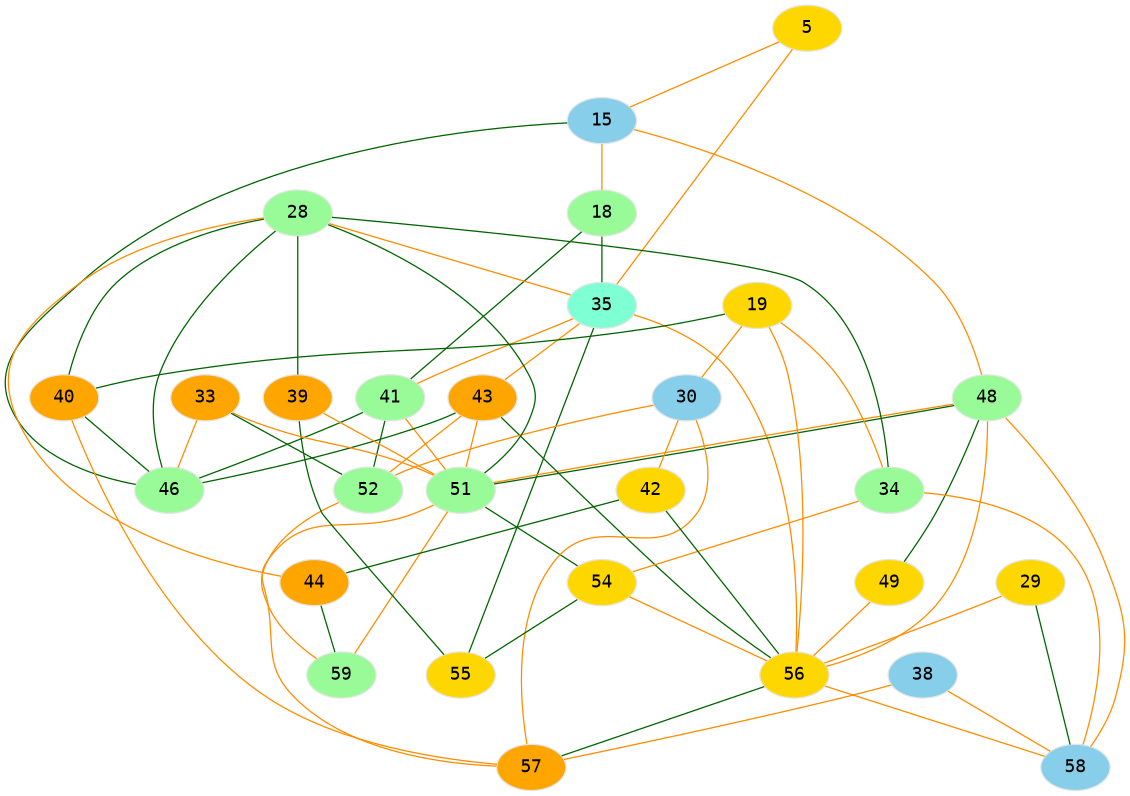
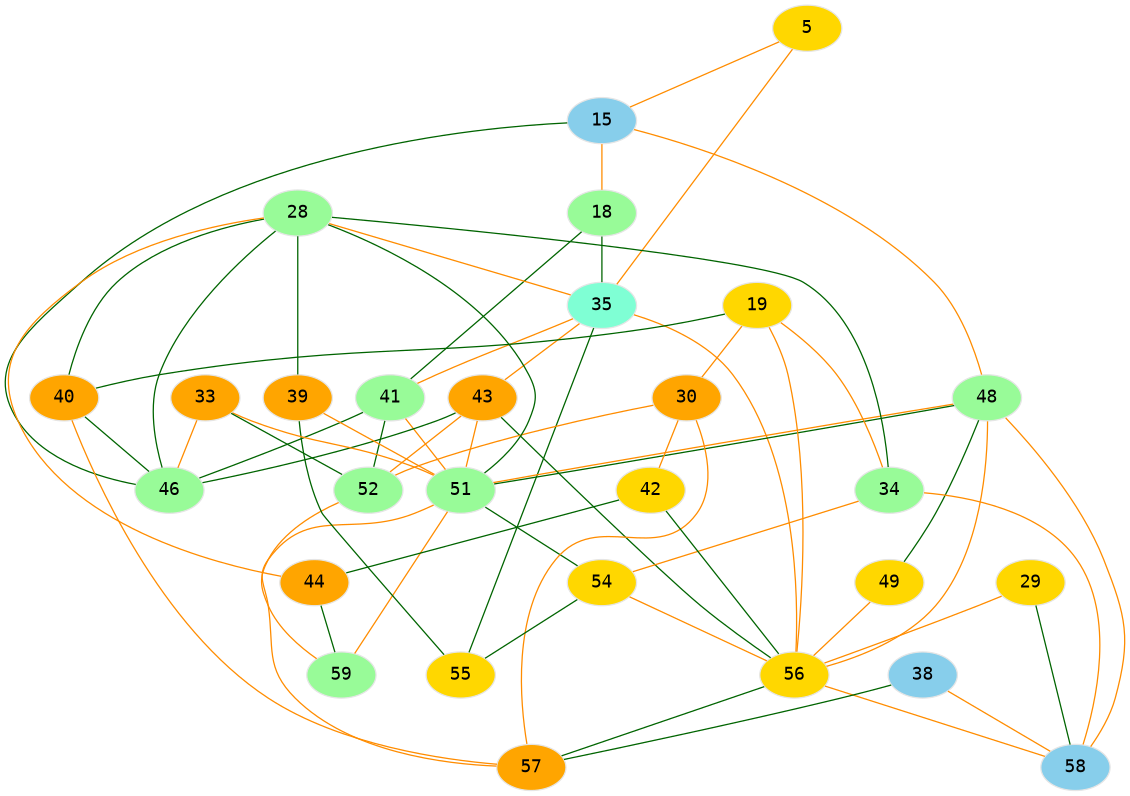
(687, 398) -> (687, 398)
(728, 724) -> (728, 724)
